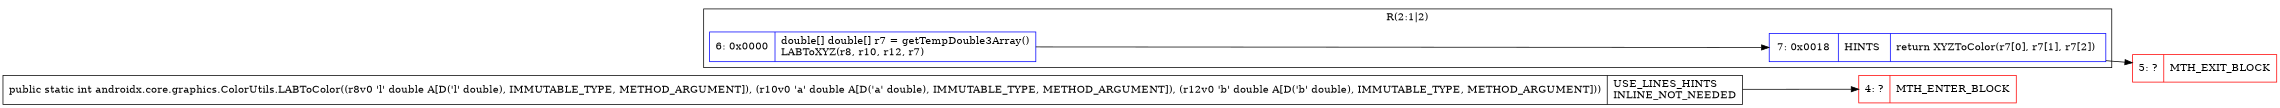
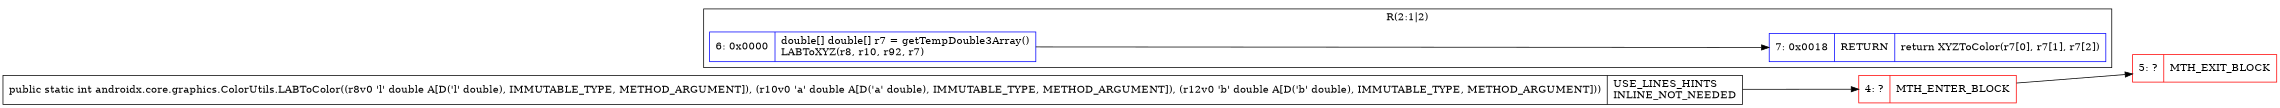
(1862, 47) -> (1865, 47)
(853, 52) -> (853, 52)
(2116, 62) -> (2071, 79)
